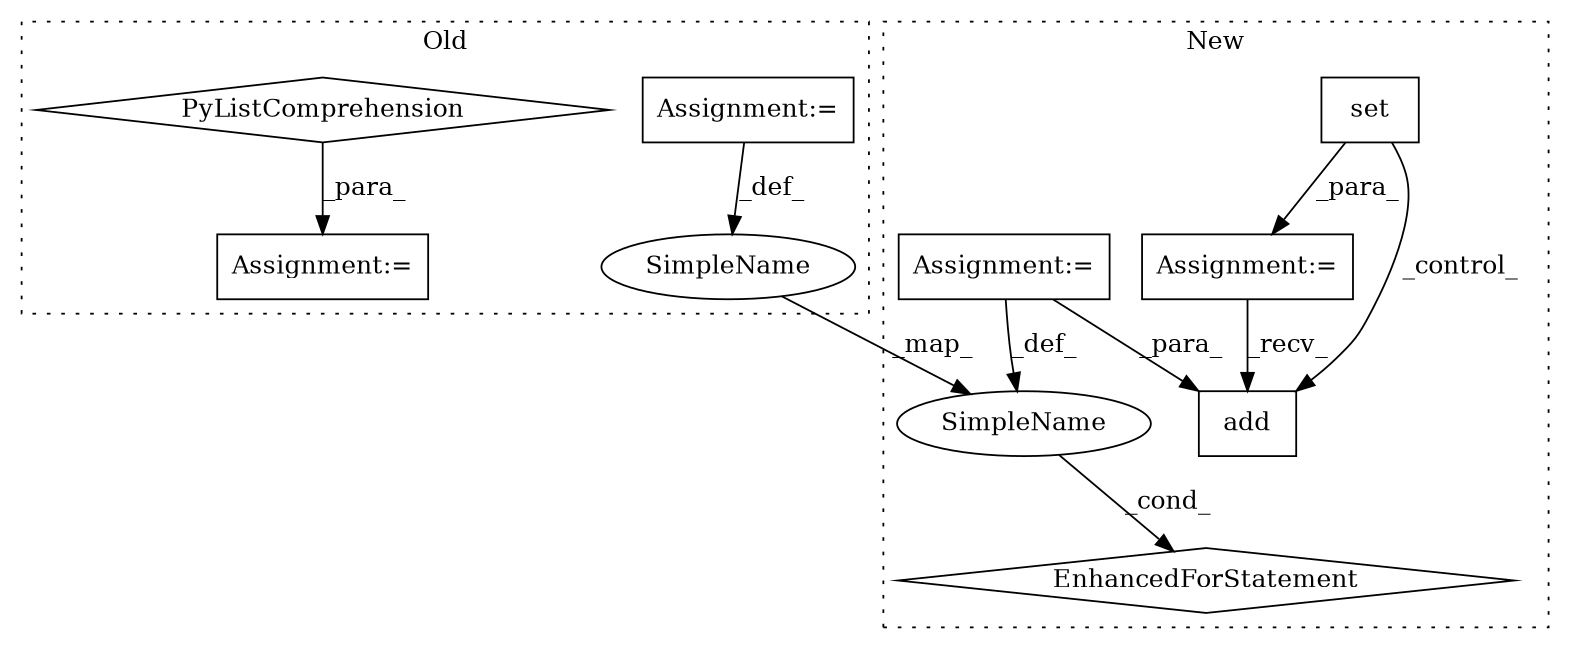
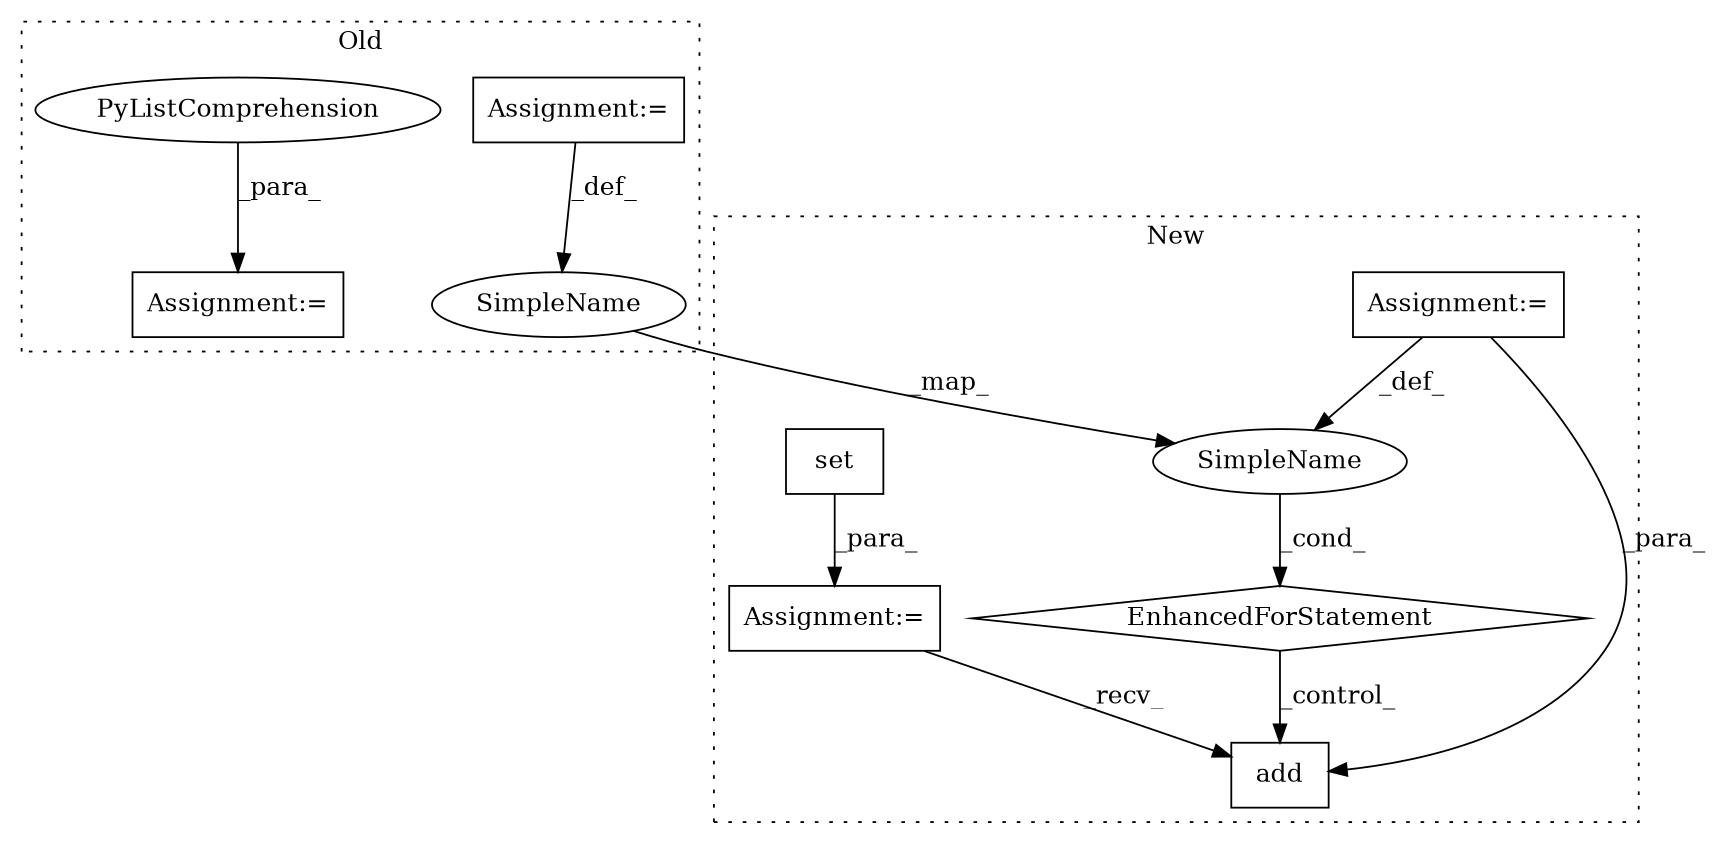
(323, 110) -> (238, 110)
(1390, 272) -> (1280, 688)
